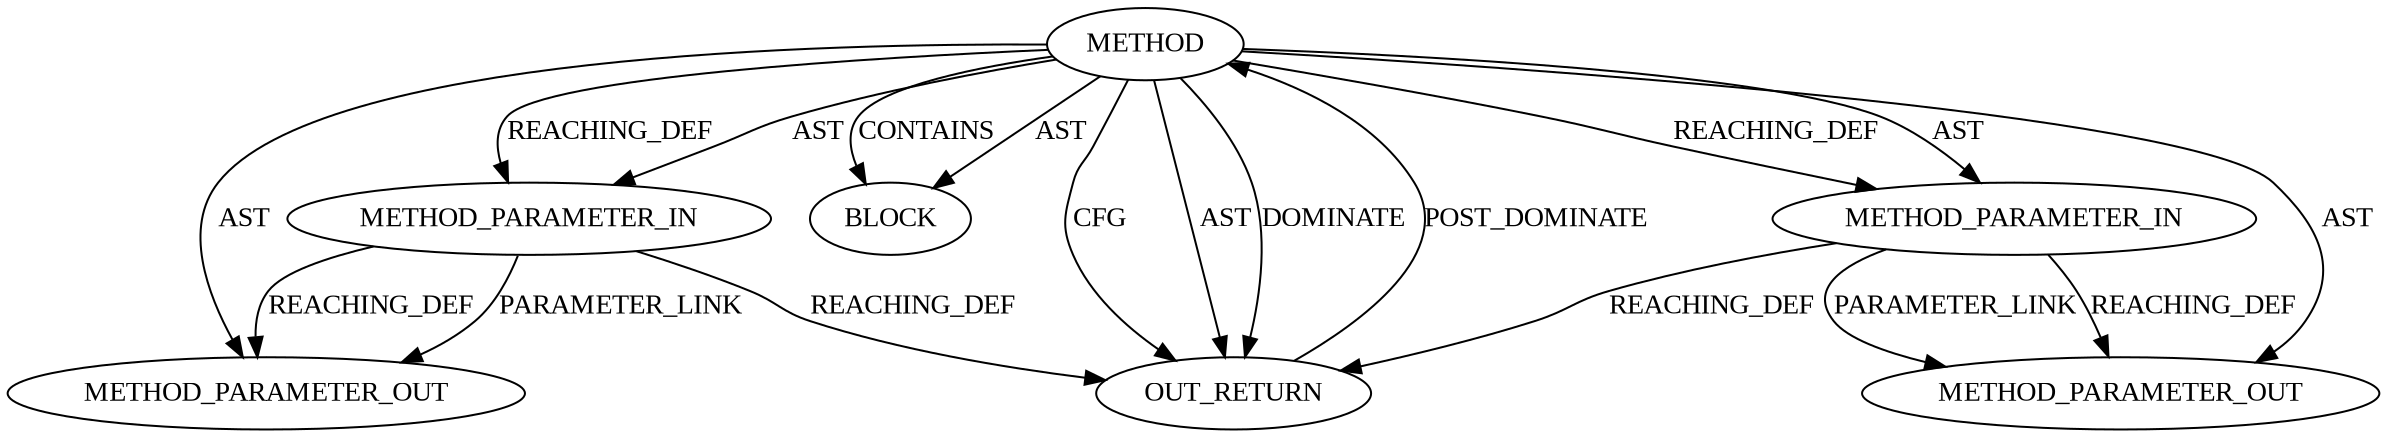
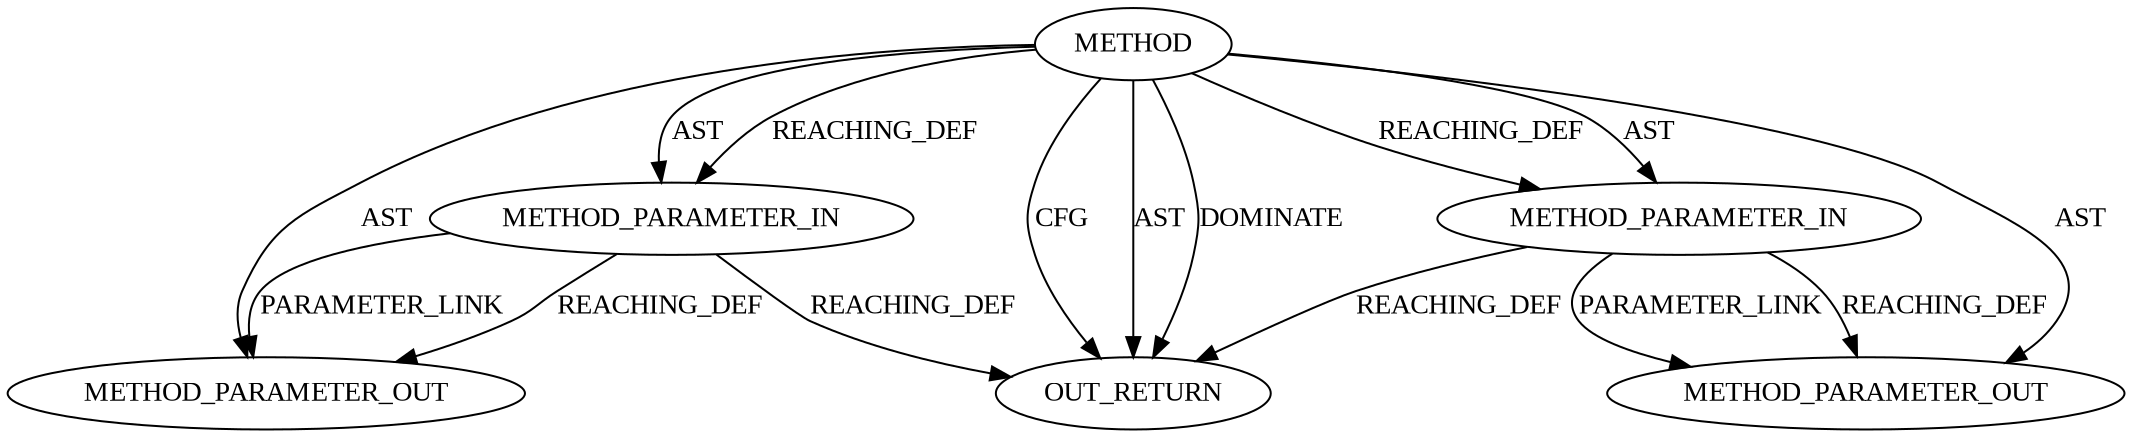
(1420, 198) -> none
(890, 219) -> none
